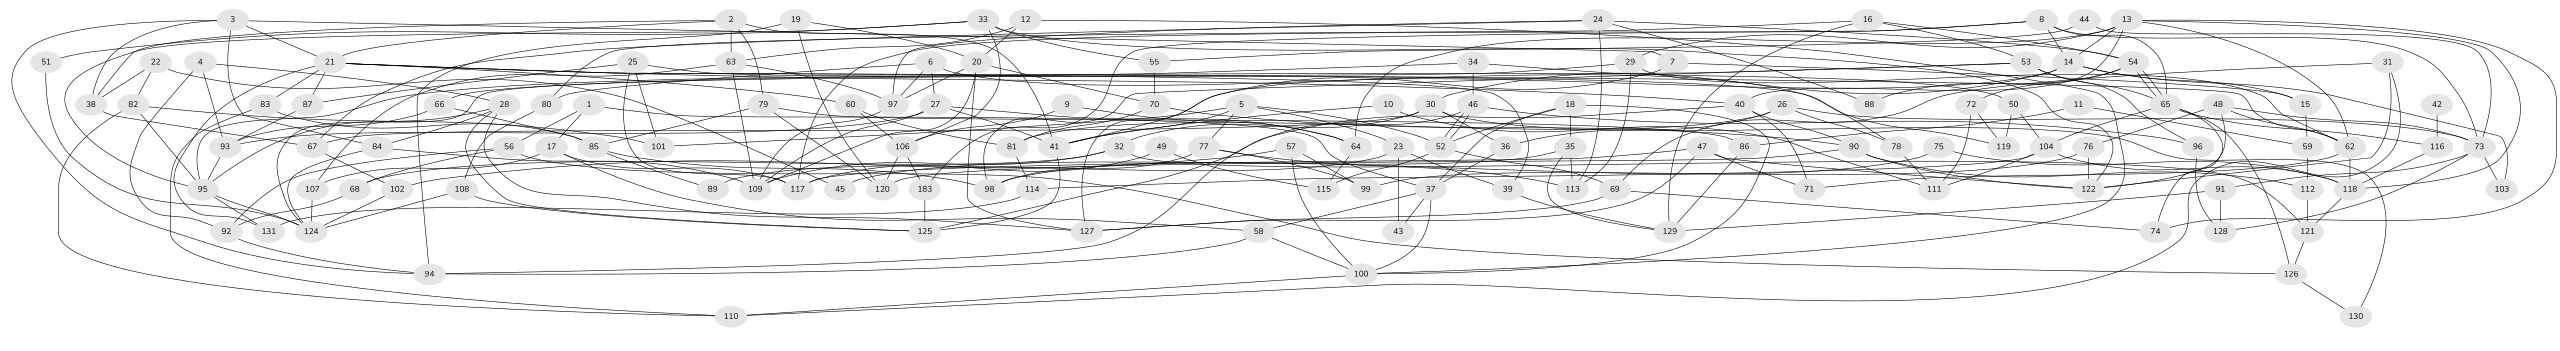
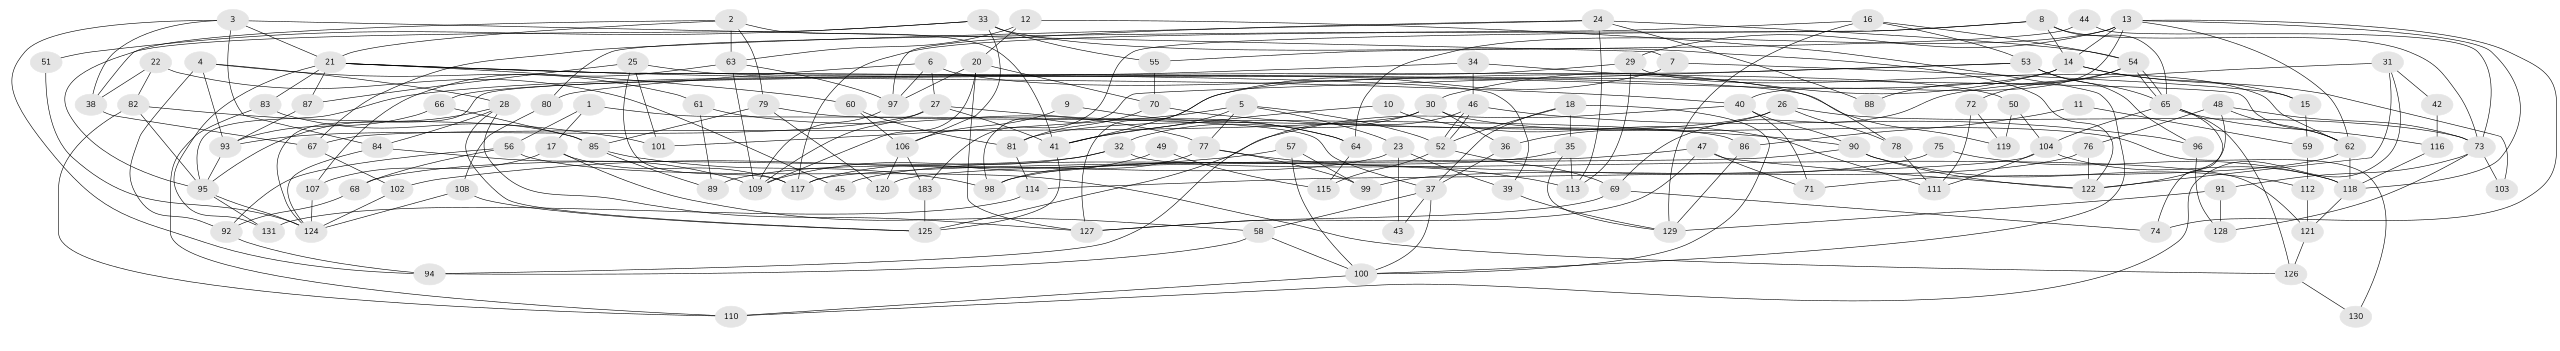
(796, 20) -> none
none -> (2412, 84)
none -> (699, 105)
